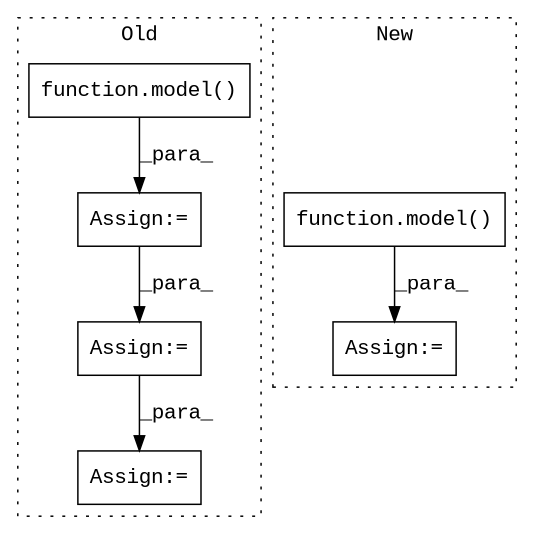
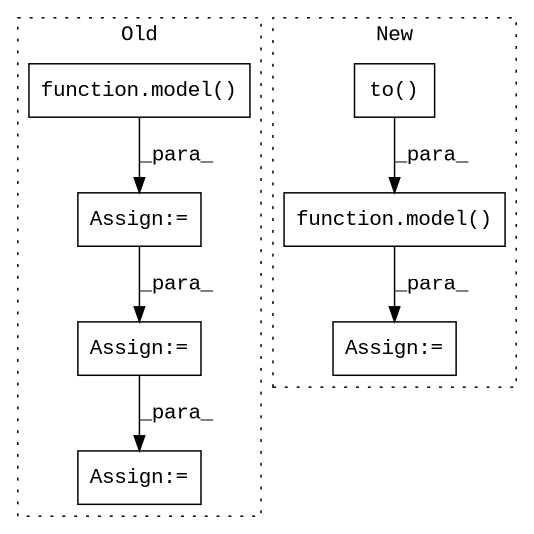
none -> (395, 90)
